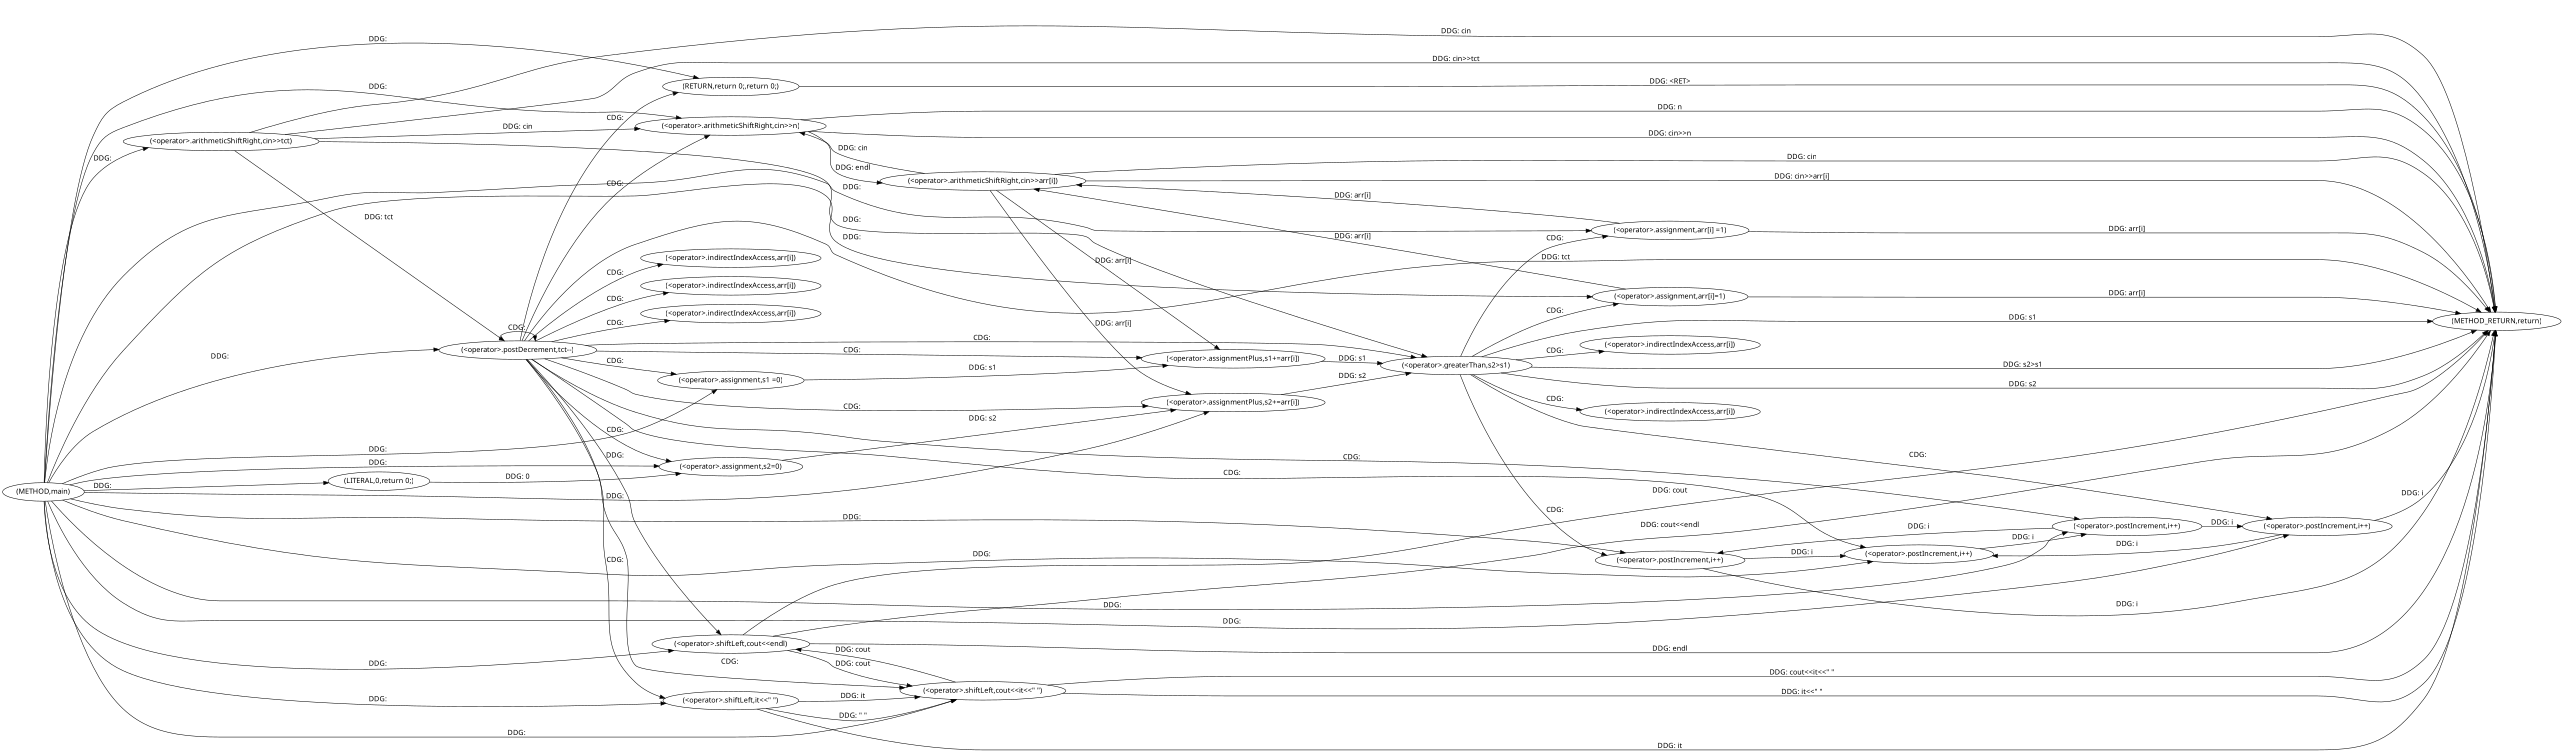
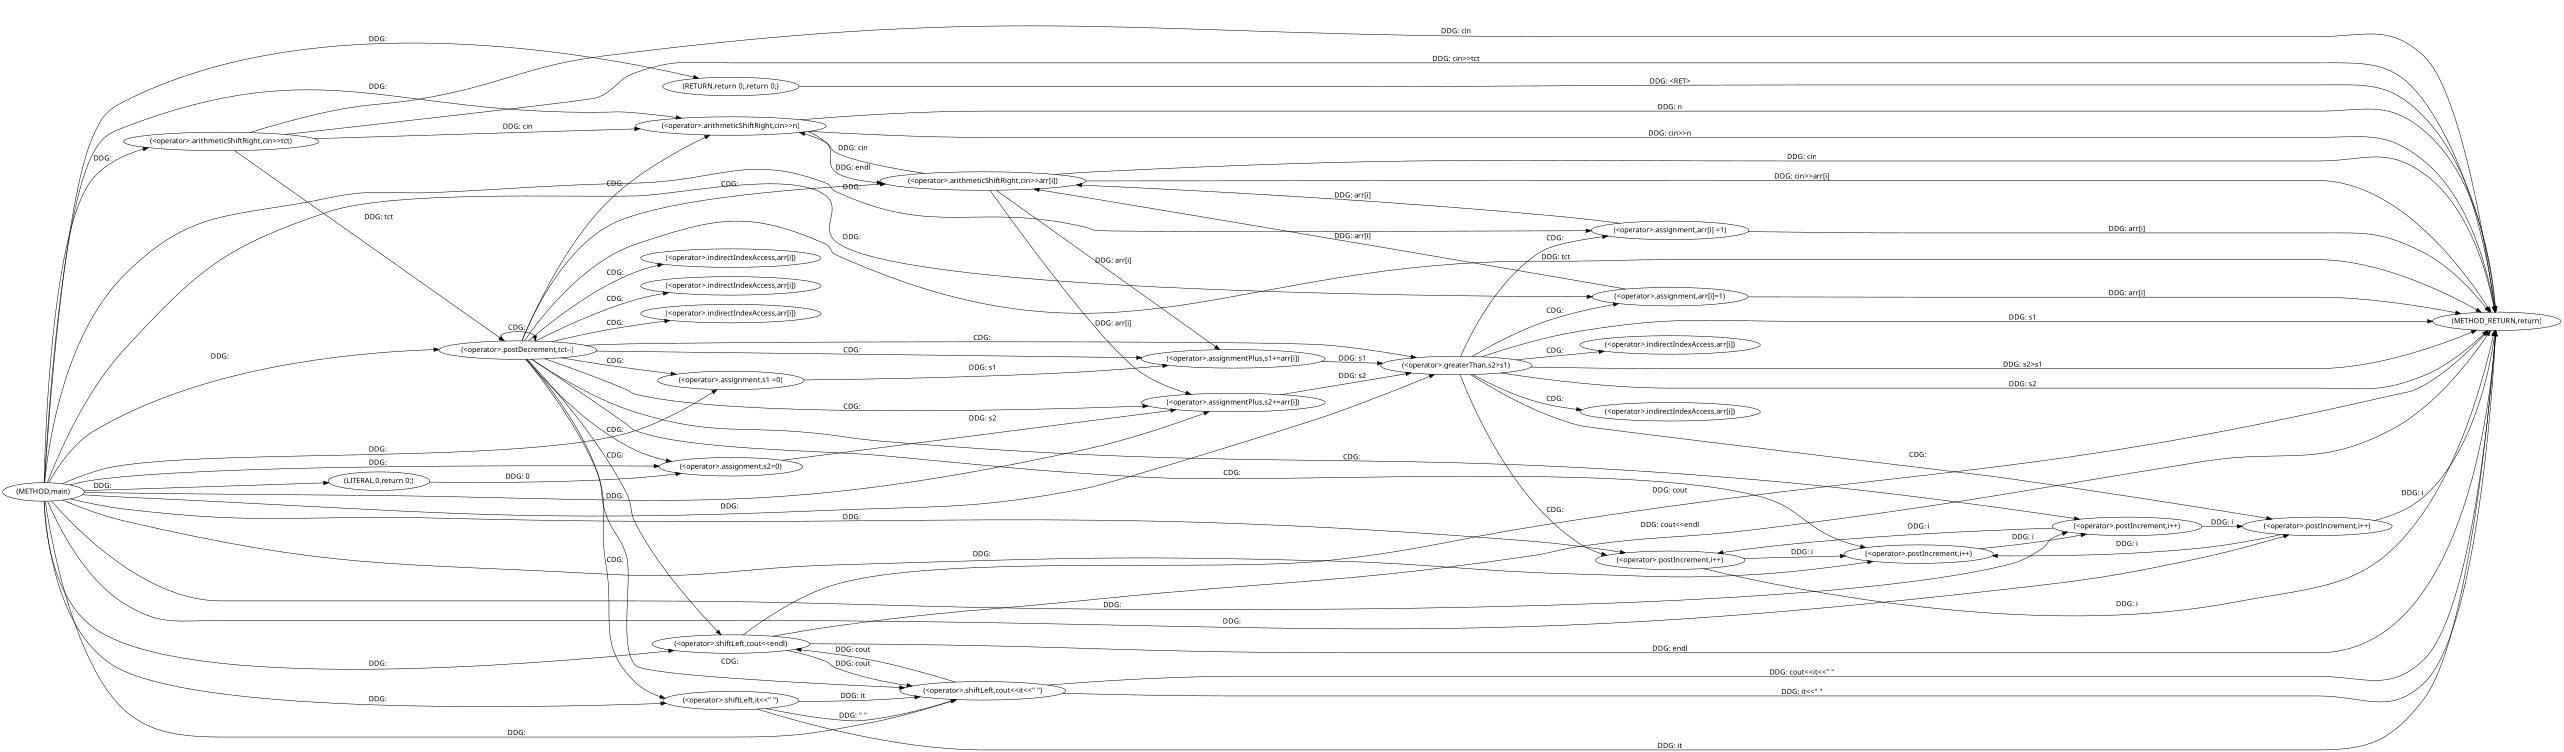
(566, 205) -> (670, 207)
(861, 230) -> (765, 513)
(616, 456) -> (616, 456)
